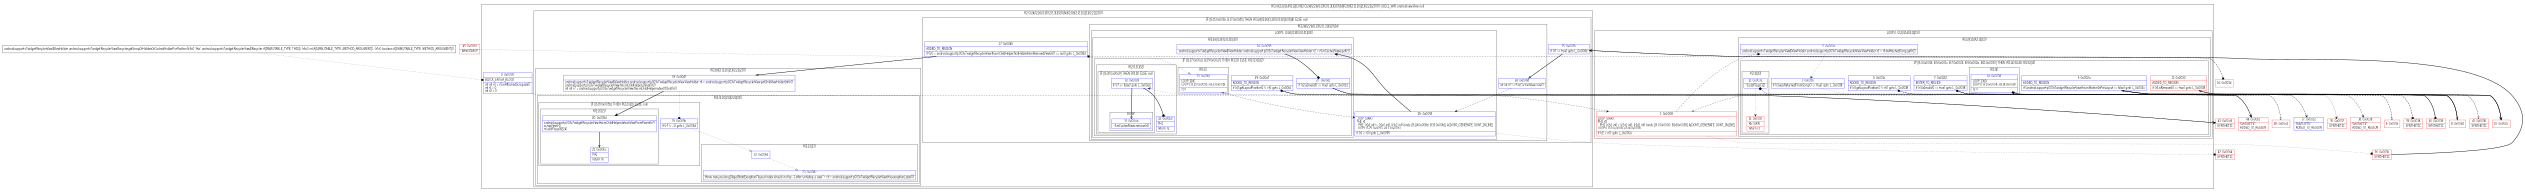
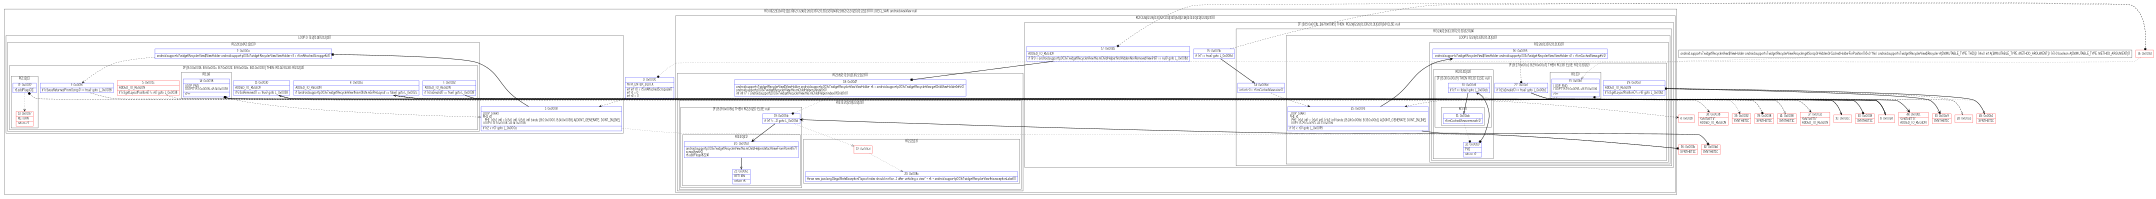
(470, 51) -> (1986, 121)
(836, 55) -> (1794, 99)
(2225, 58) -> (1241, 132)
(1303, 63) -> (1521, 70)
(1819, 65) -> (117, 63)
(847, 66) -> (983, 70)
(1712, 76) -> (440, 58)
(500, 80) -> (640, 85)
(1879, 83) -> (148, 88)
(1929, 83) -> (438, 88)
(2179, 83) -> (262, 88)
none -> (1827, 92)
(1743, 94) -> (1859, 62)
(2138, 94) -> (970, 99)
(2319, 94) -> (1121, 99)
(639, 104) -> (764, 132)
(1131, 115) -> (1463, 110)
none -> (1687, 119)
(1667, 124) -> (551, 119)
(2309, 124) -> (1815, 119)
(2392, 124) -> none
none -> (1467, 132)
(1854, 150) -> (1566, 133)
(595, 155) -> (740, 177)
(761, 155) -> (863, 150)
